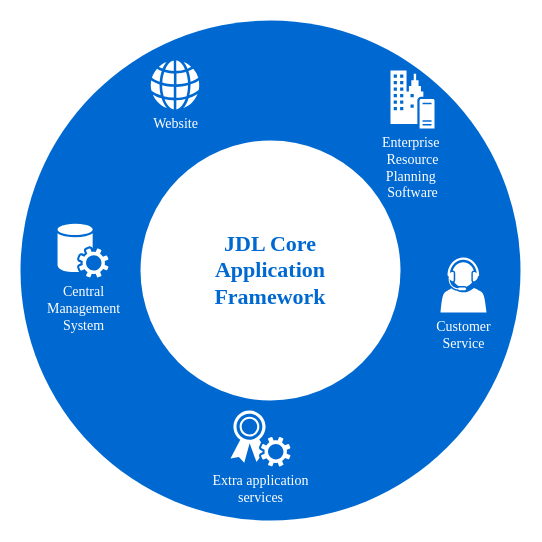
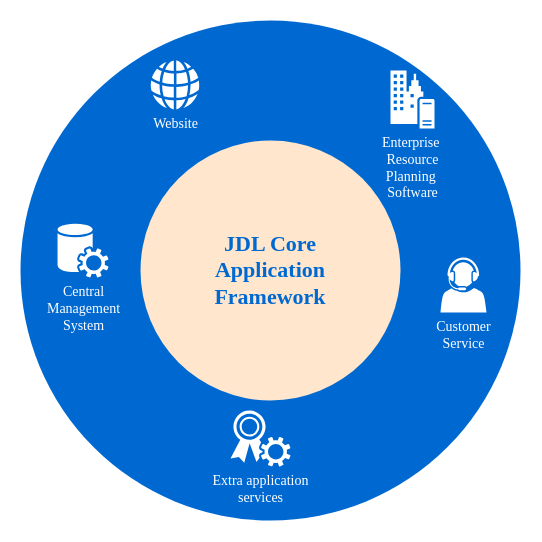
(271, 271) -> (271, 271)
